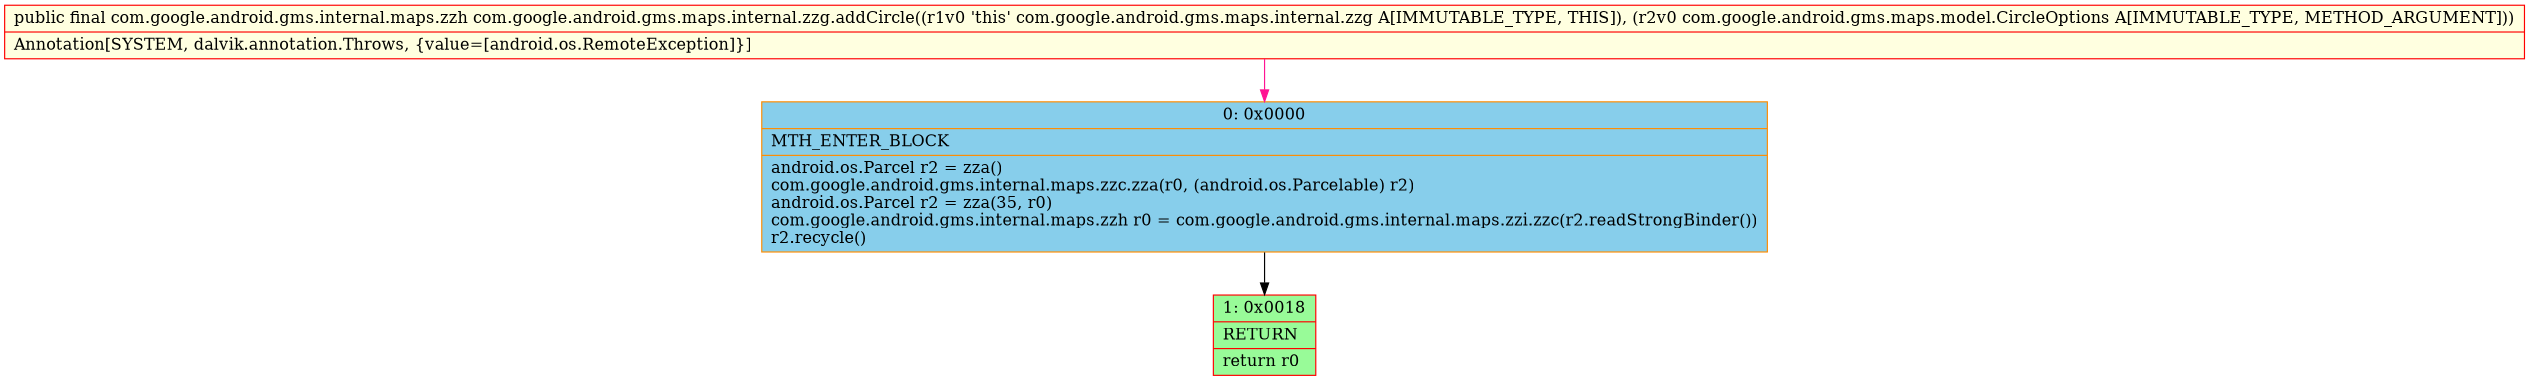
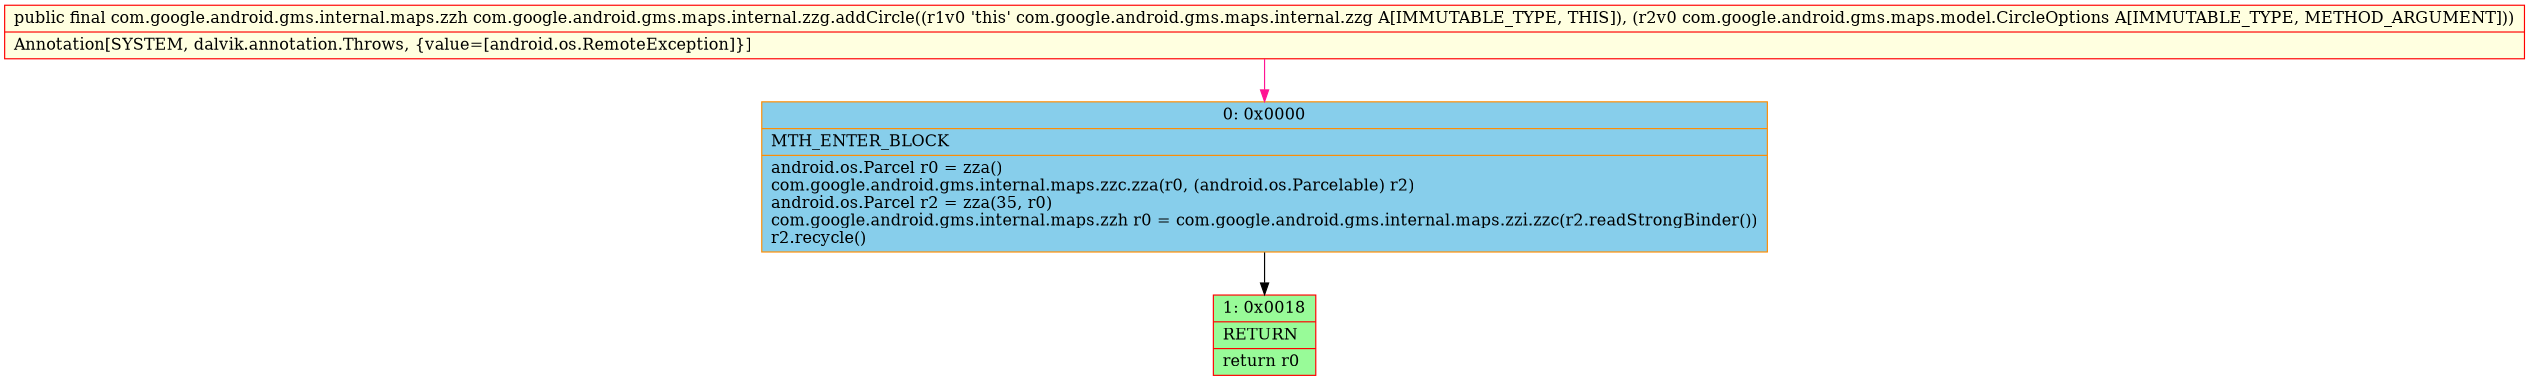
(887, 168) -> (887, 168)
